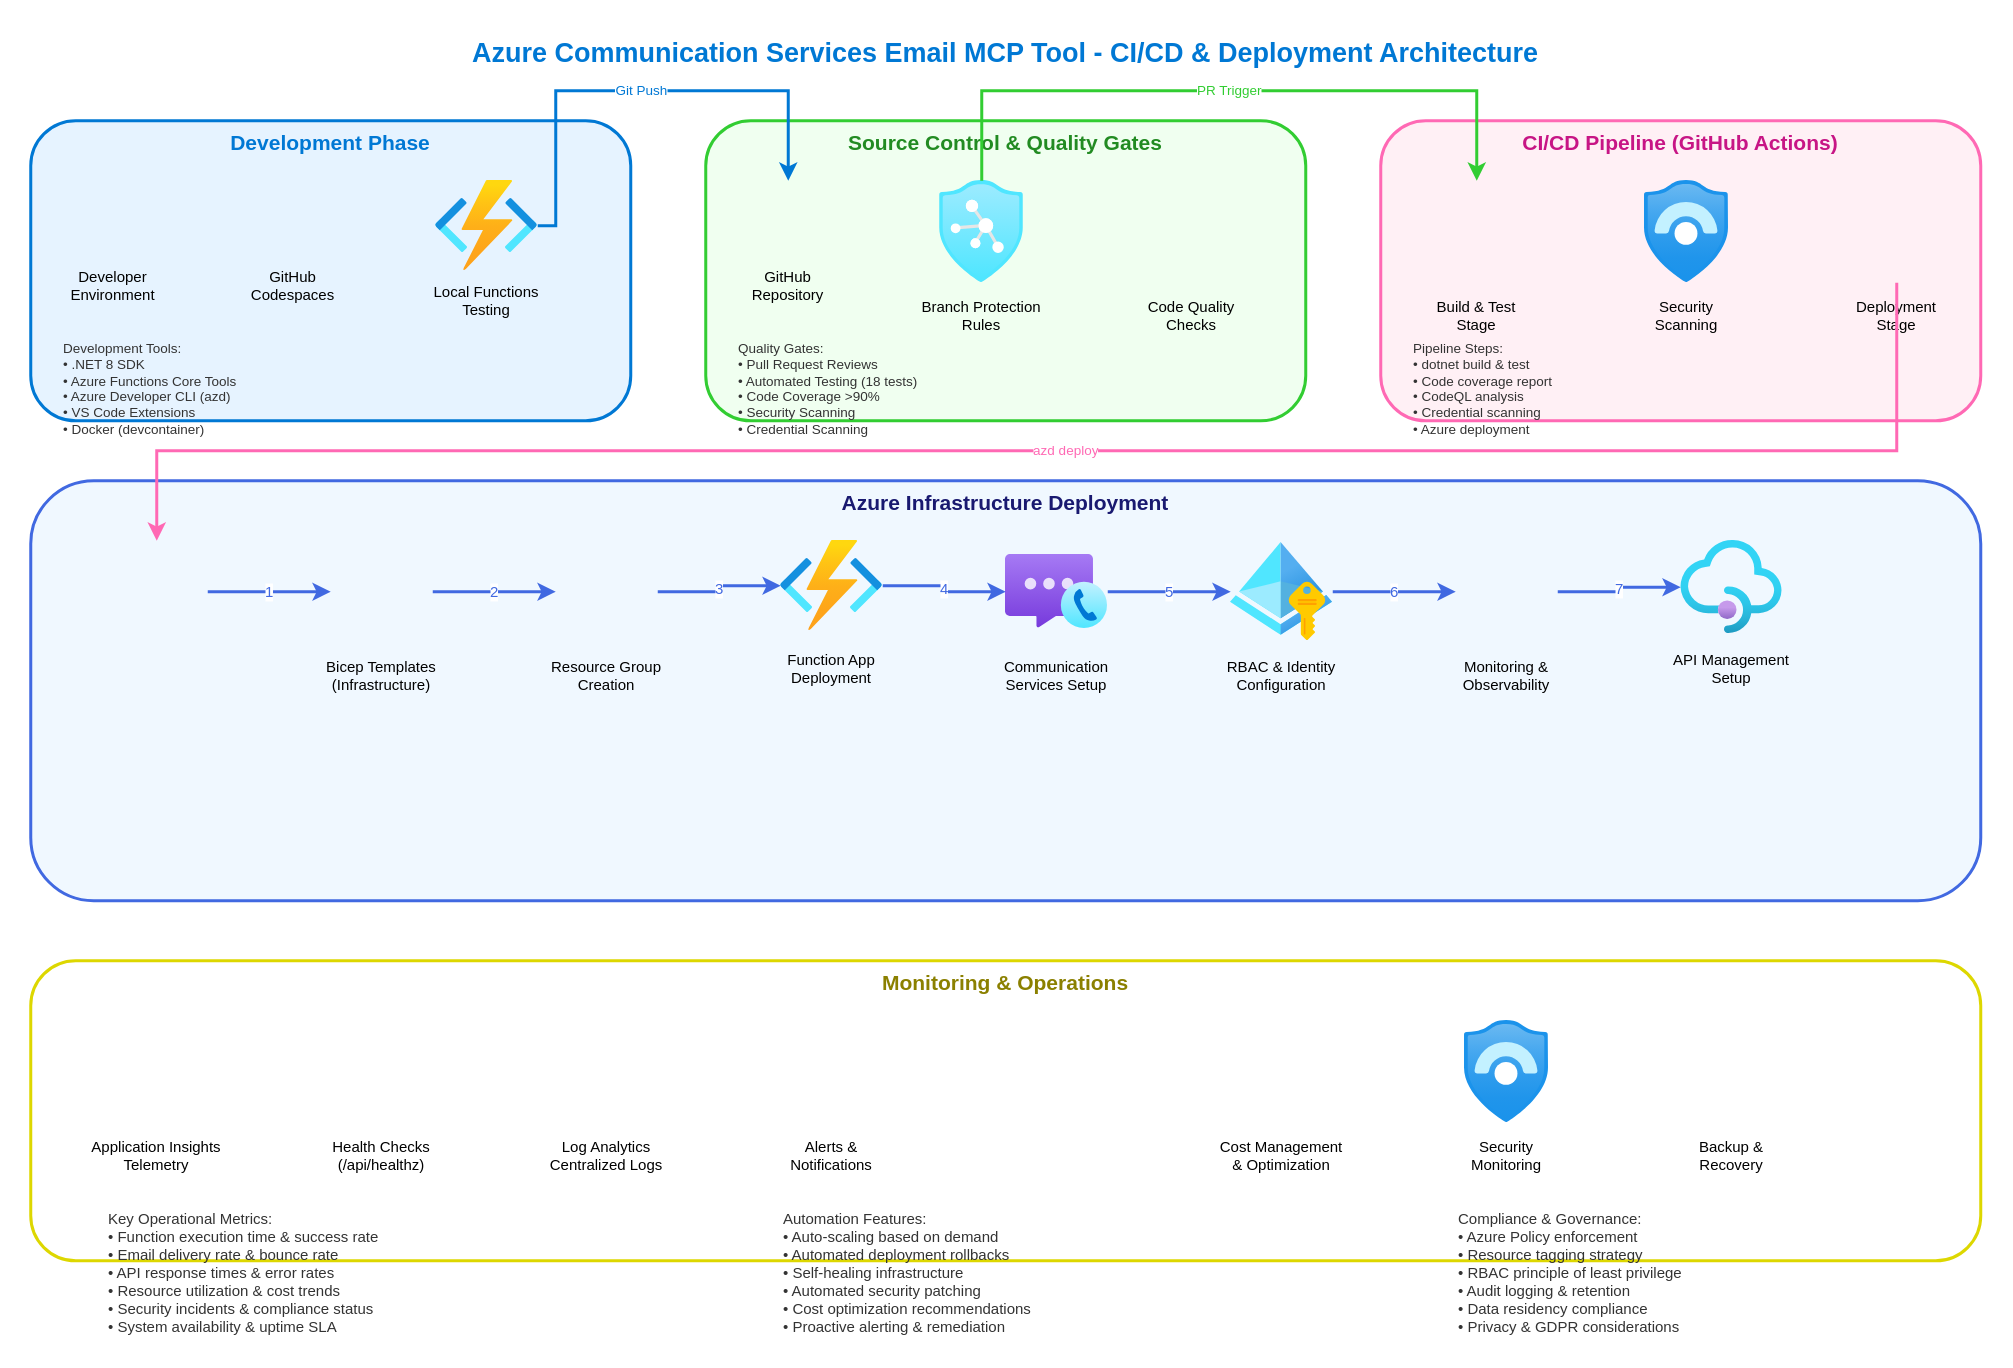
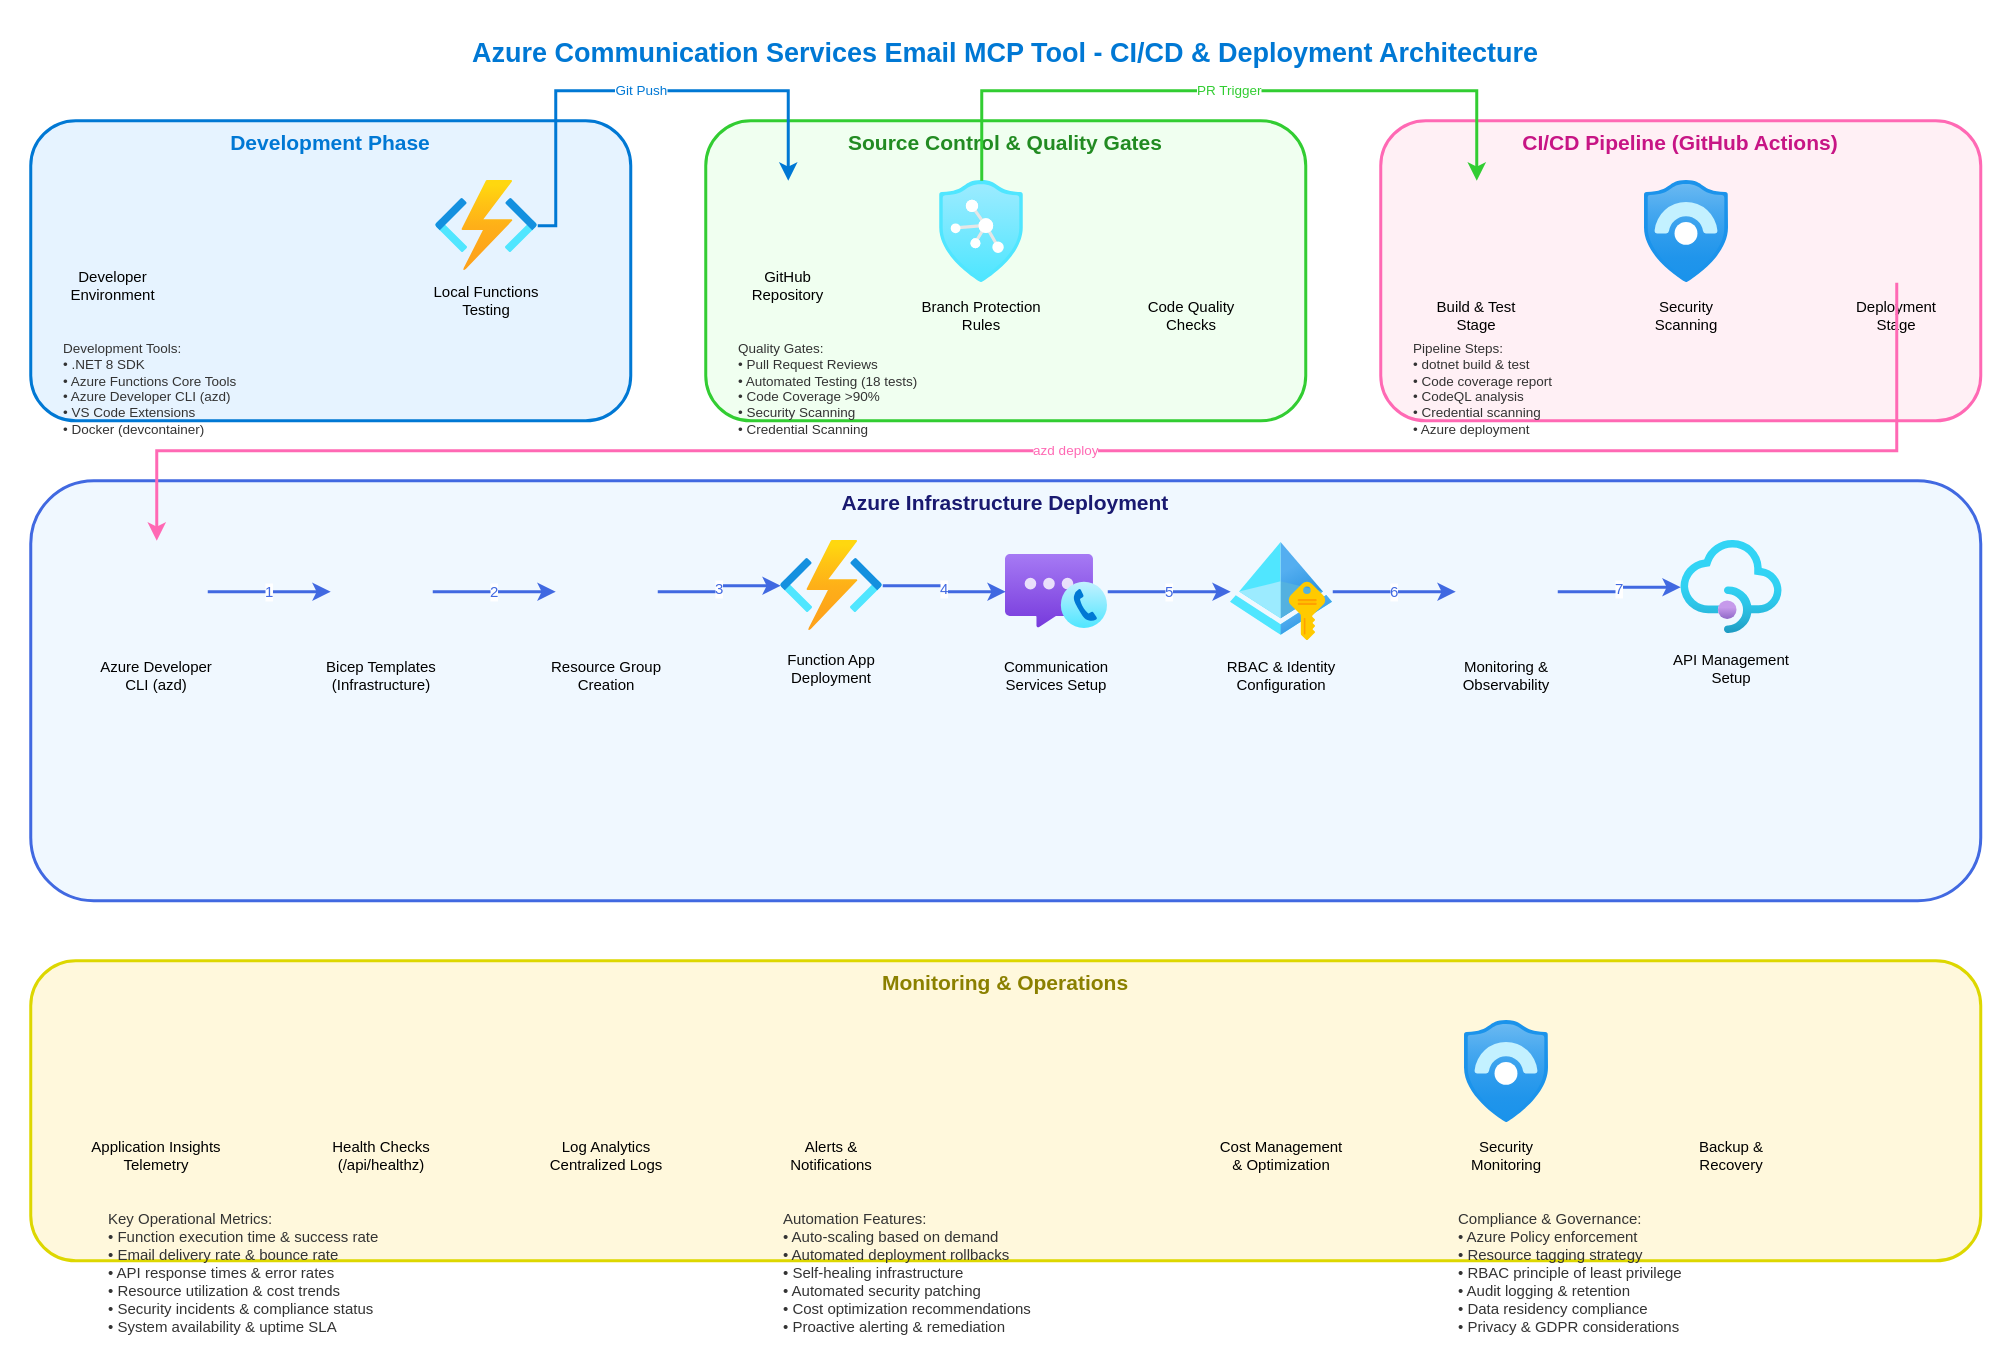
(293, 286) -> none
none -> (157, 676)
(1006, 984) -> (1006, 984)
